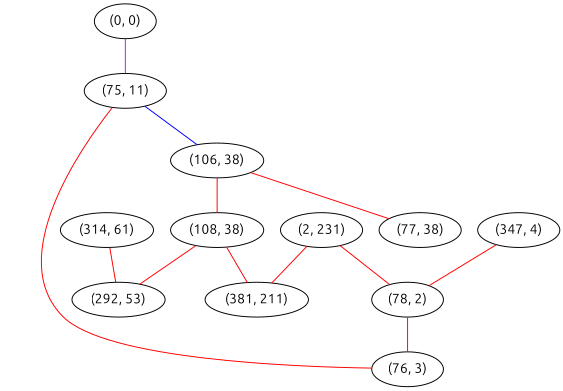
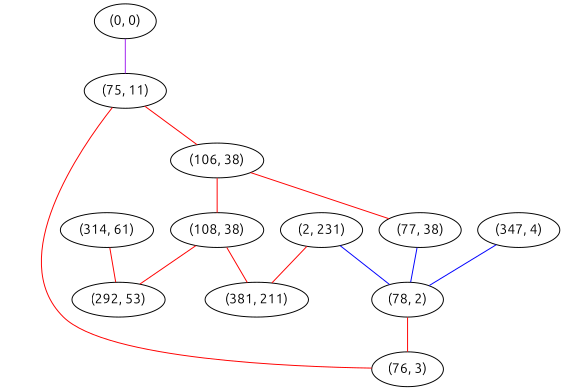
(171, 125) -> (171, 125)
(365, 265) -> (365, 265)
none -> (414, 265)
(463, 265) -> (463, 265)
